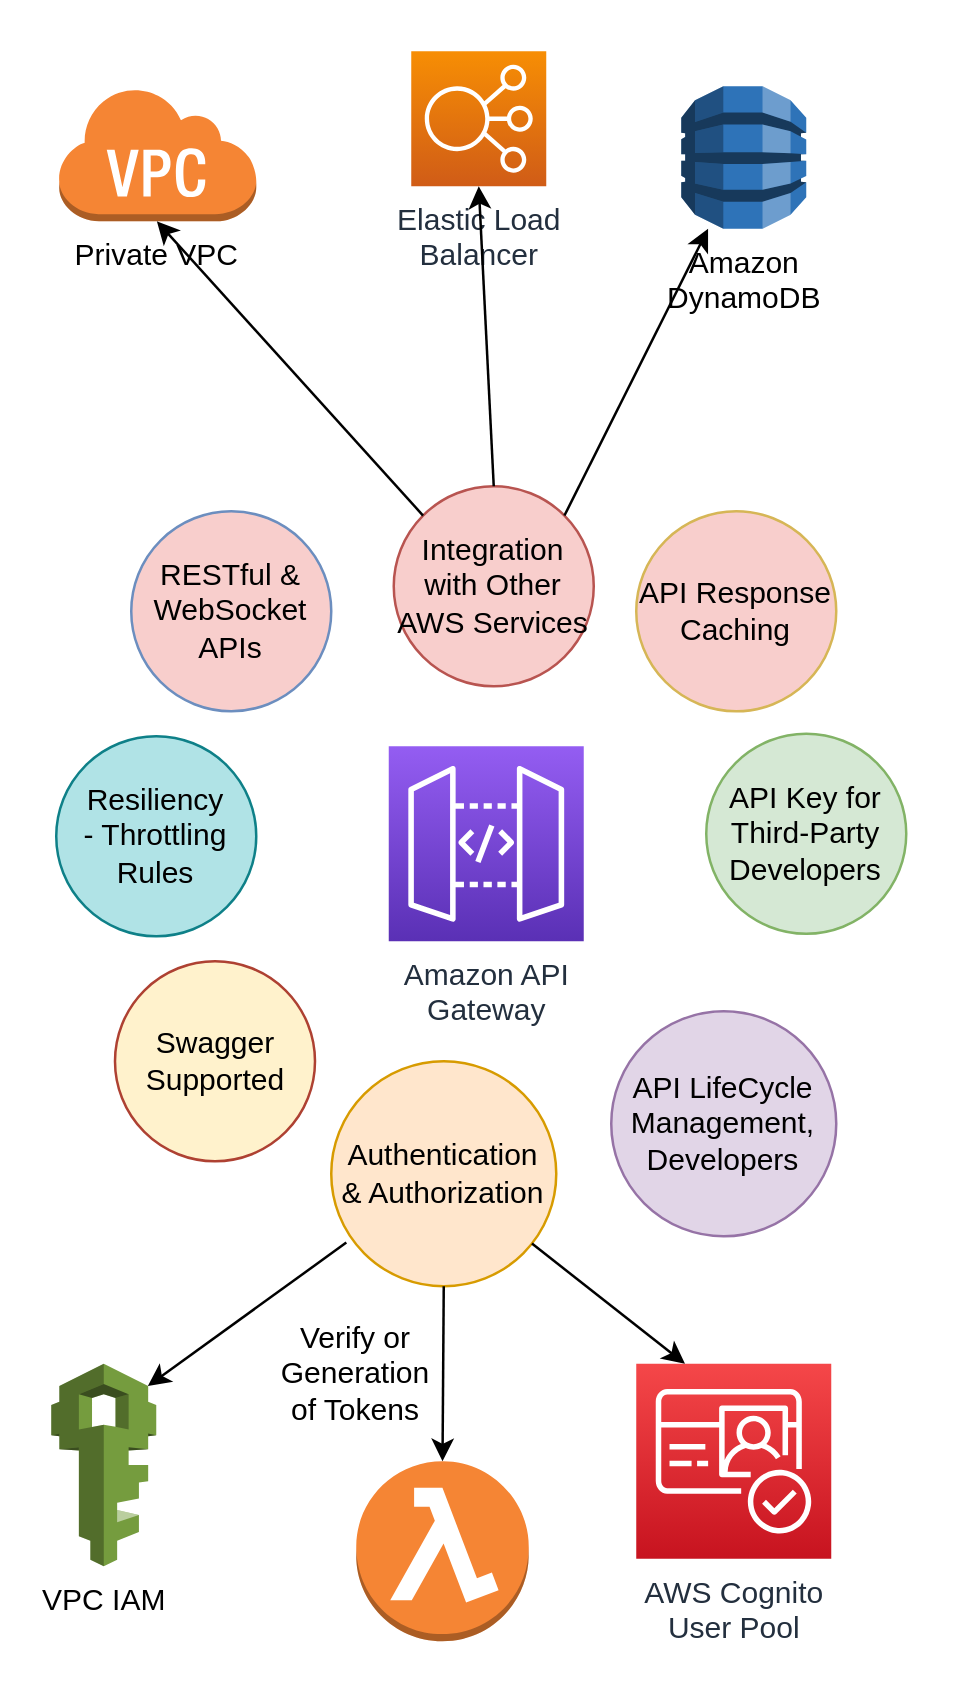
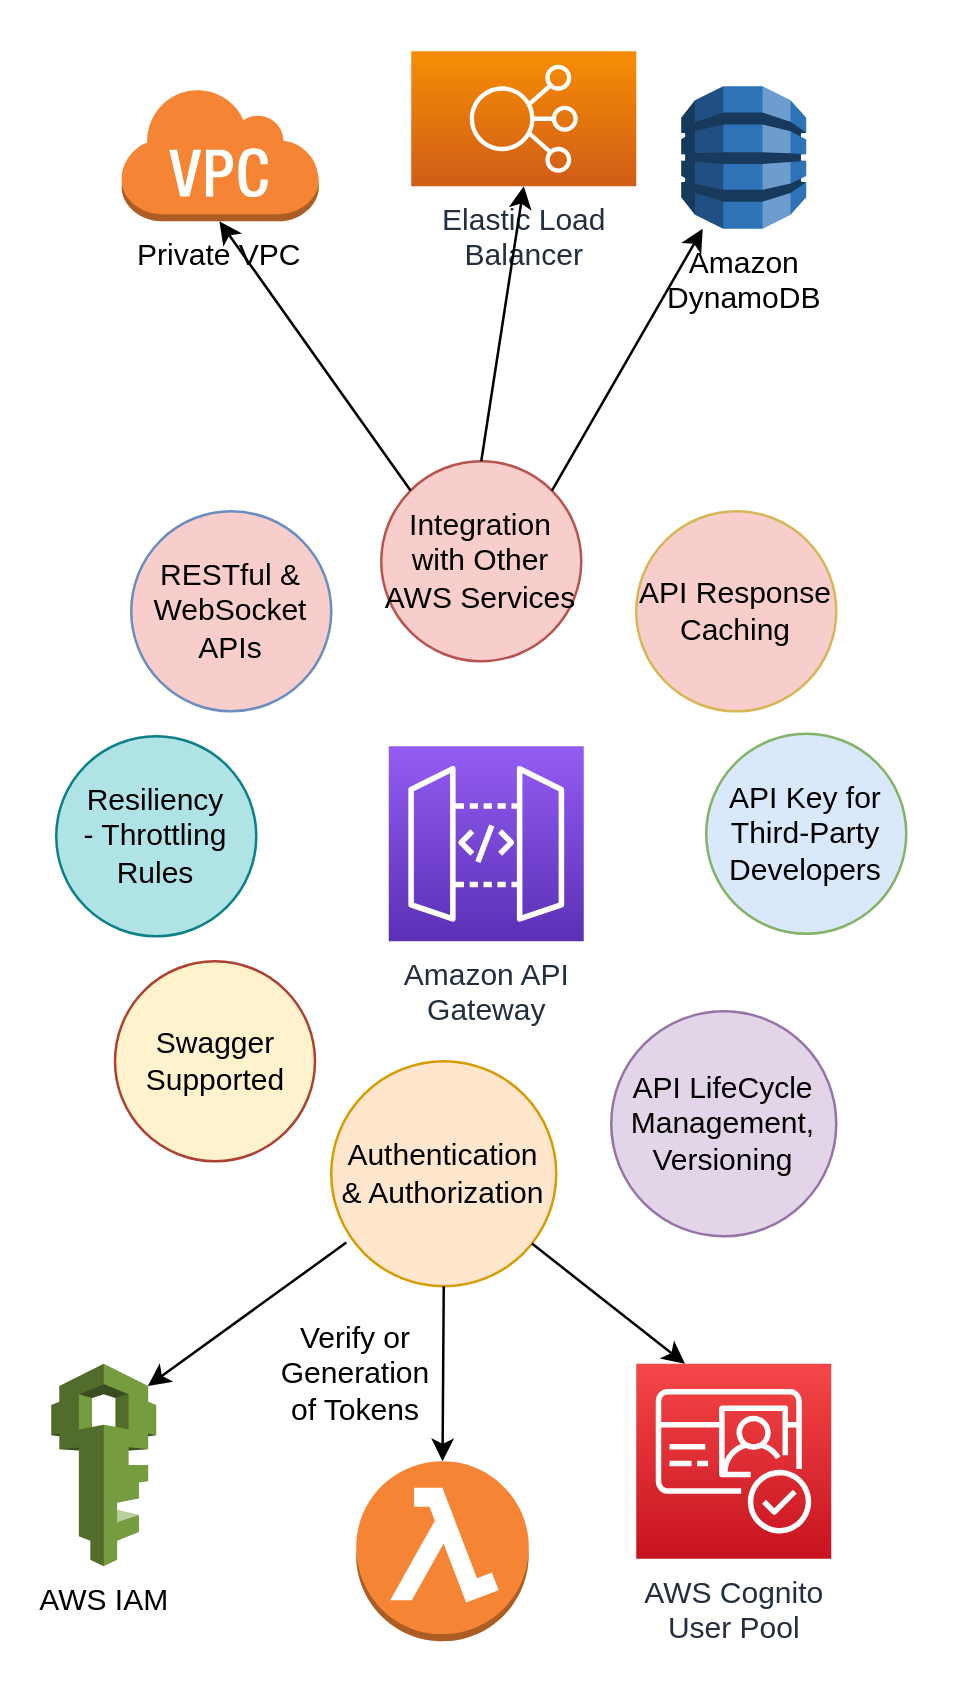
(479, 119) -> (524, 119)
(157, 154) -> (219, 154)
(494, 586) -> (481, 561)
(806, 834) -> (806, 834)
(724, 1124) -> (724, 1124)
(105, 1602) -> (105, 1602)
